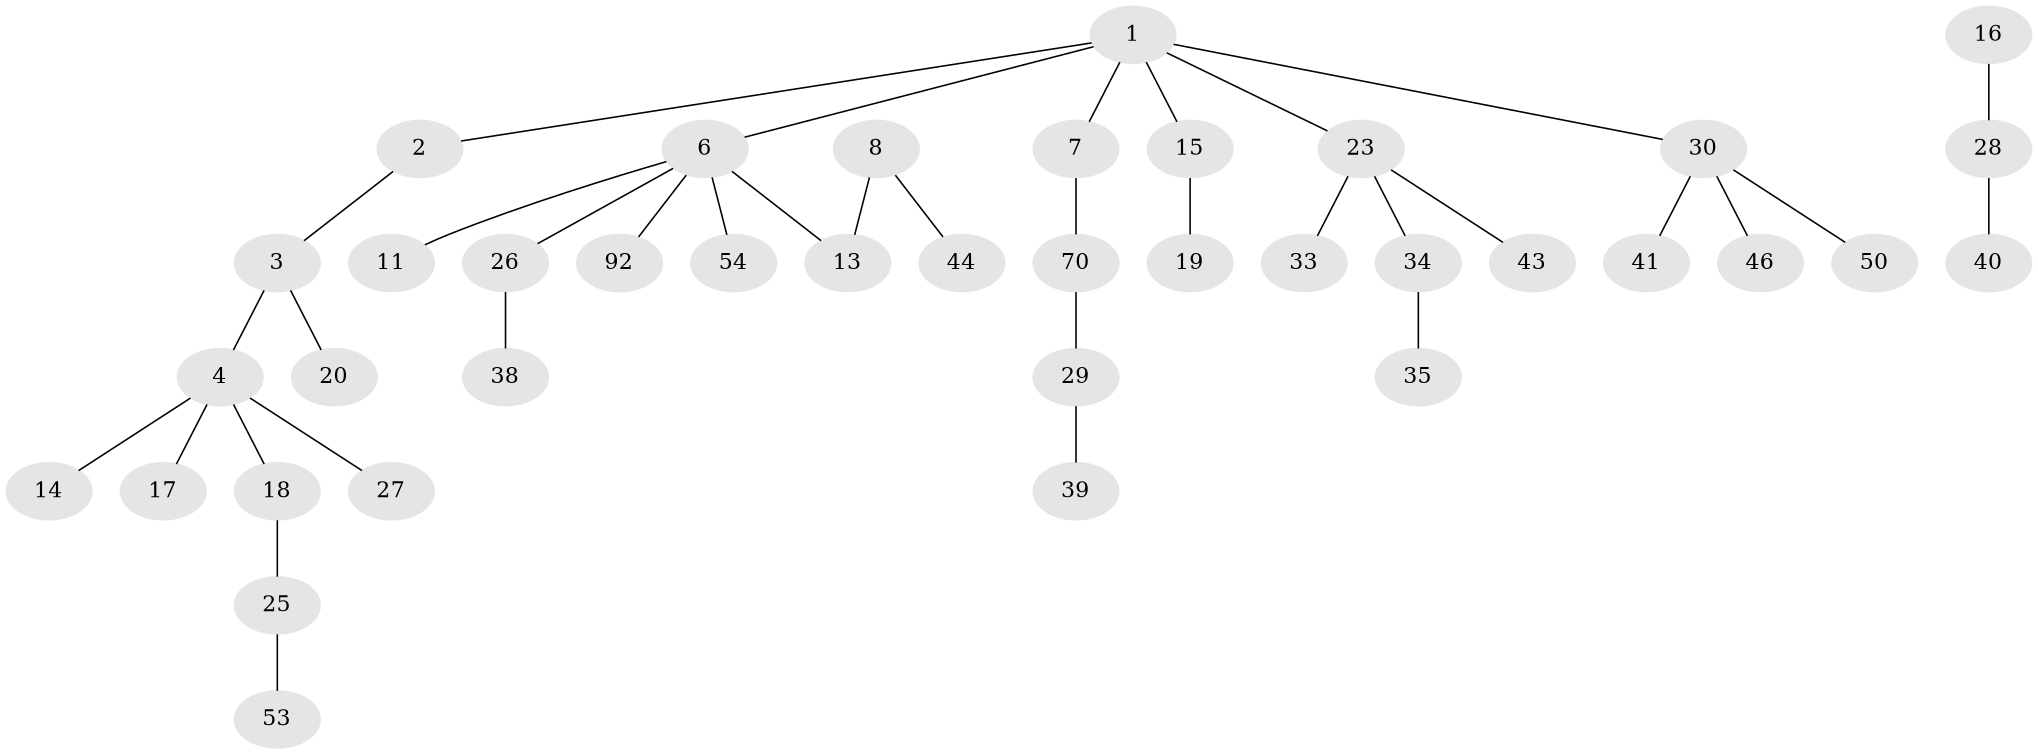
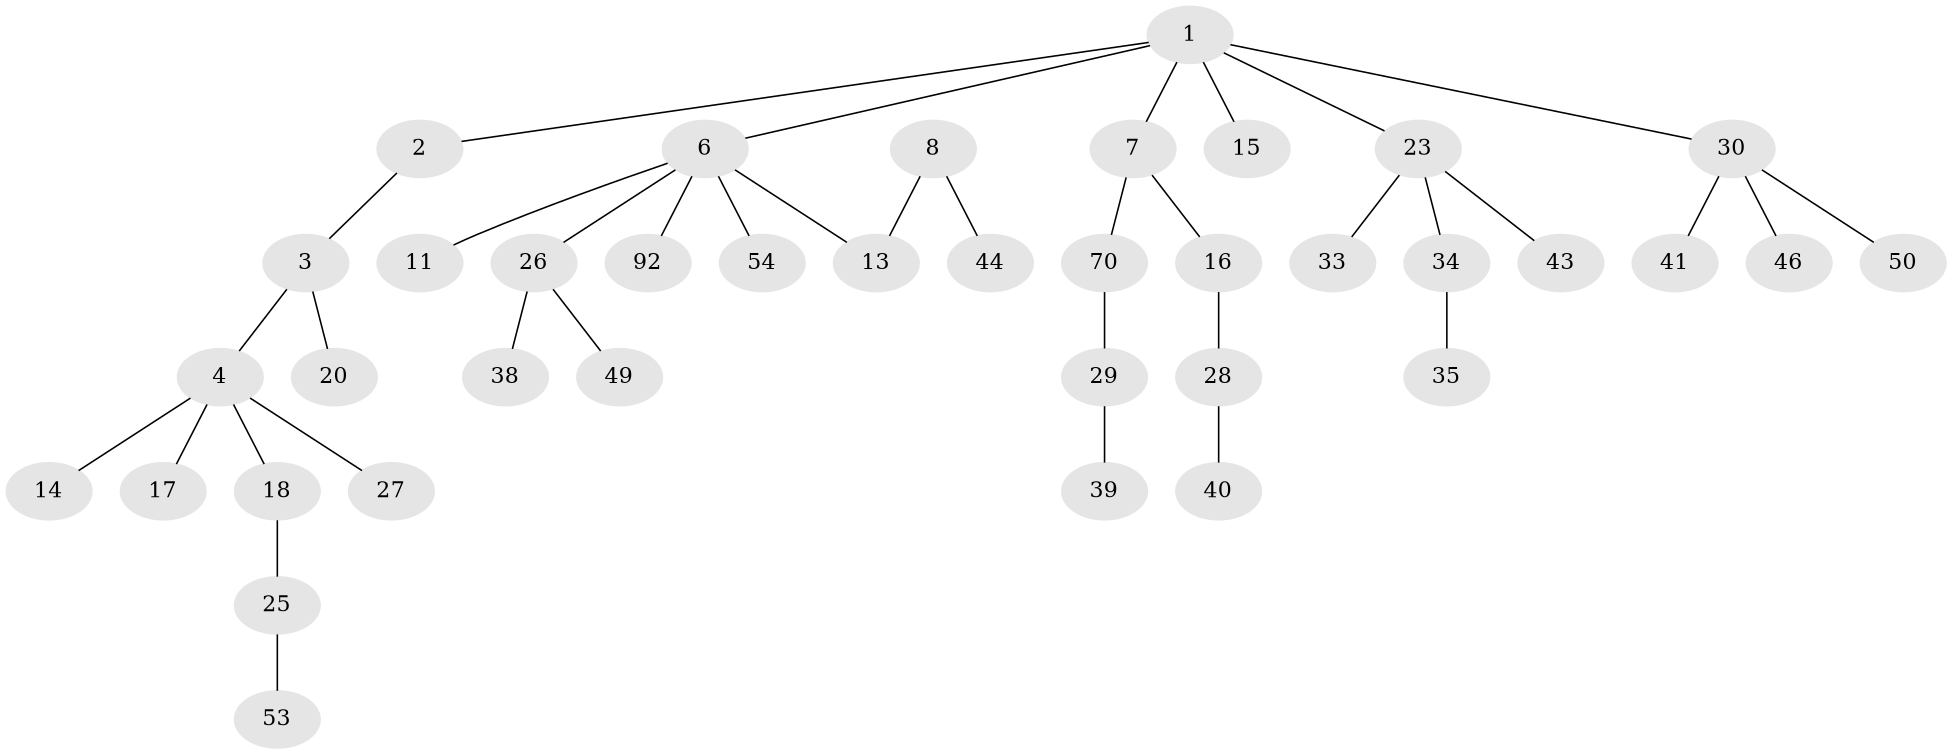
none -> (1176, 206)
(1190, 263) -> none
none -> (620, 377)
